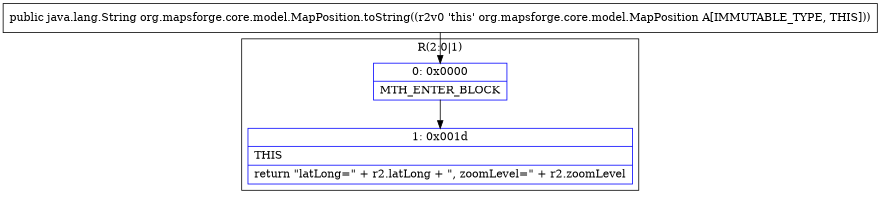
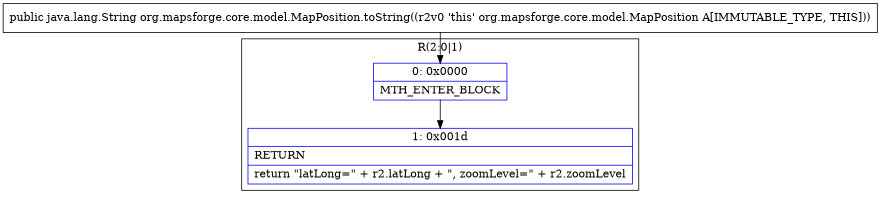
(269, 155) -> (280, 155)
